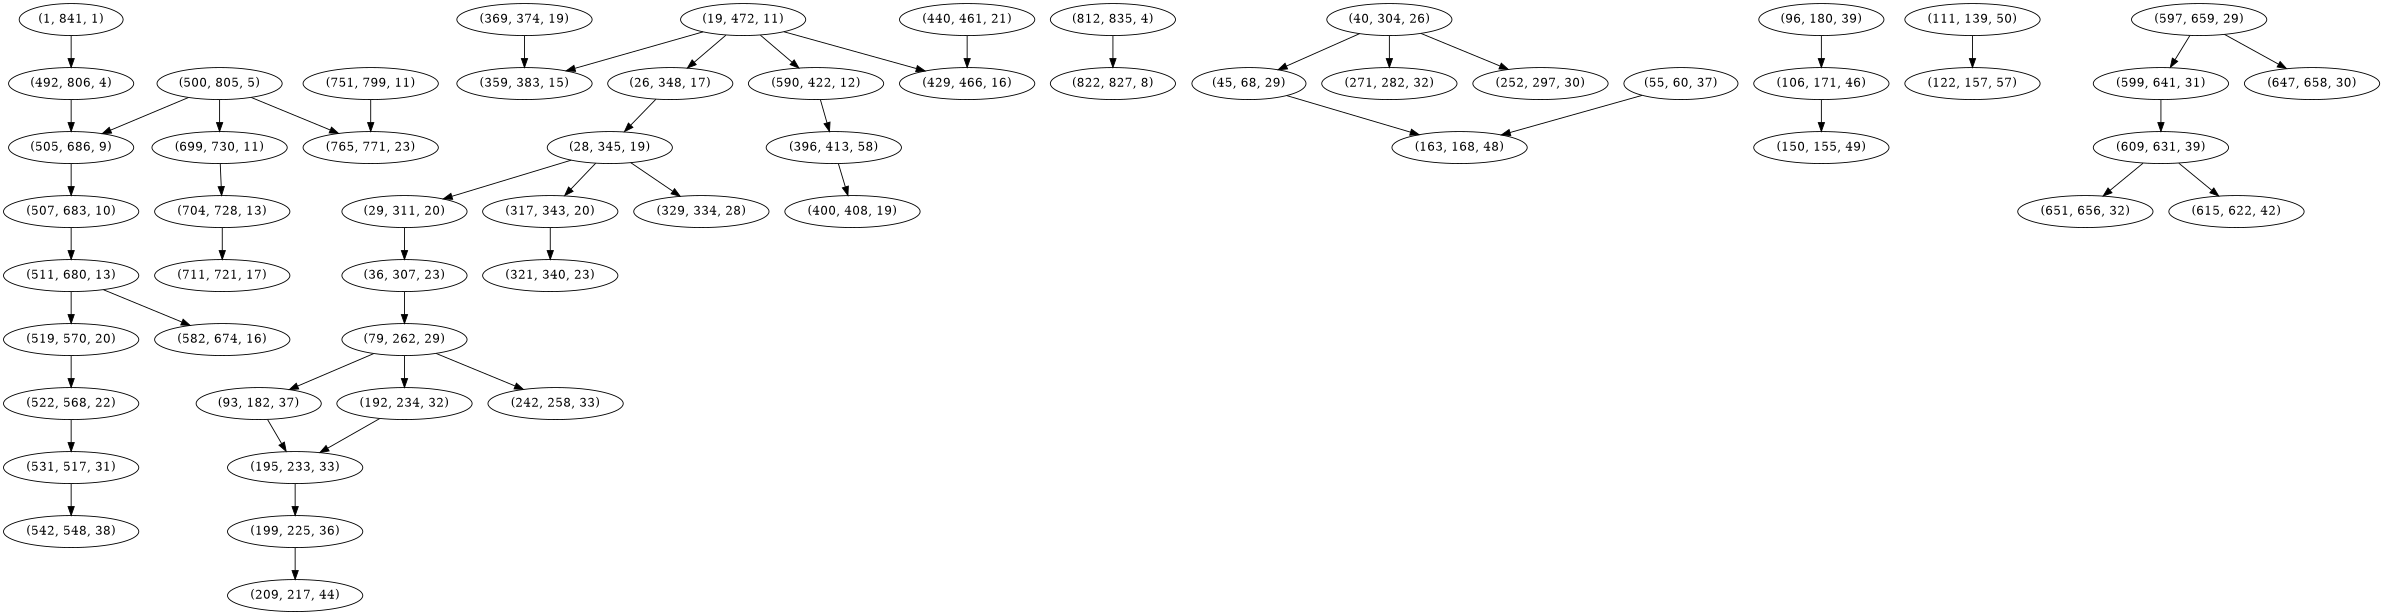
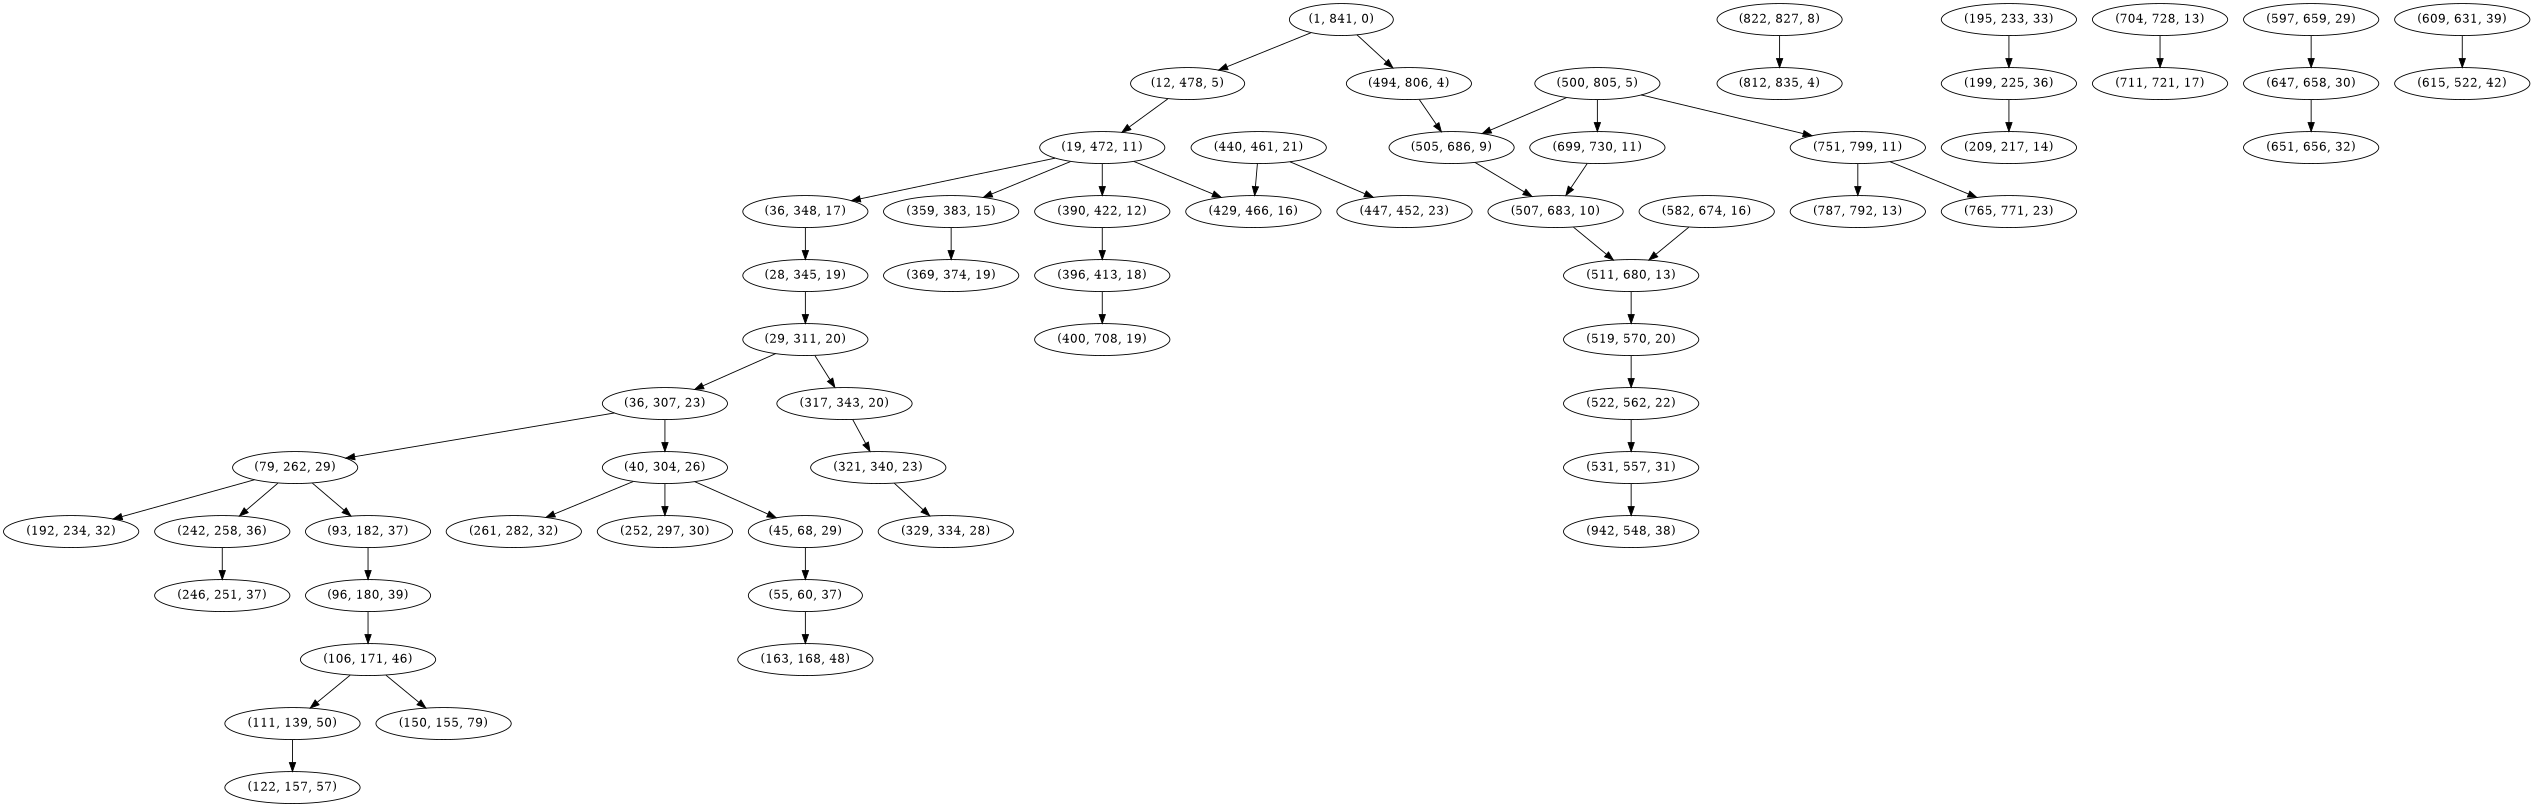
(71, 20) -> (1341, 20)
(524, 47) -> (951, 239)
(1113, 47) -> (1780, 47)
(71, 84) -> (1409, 84)
(670, 84) -> (805, 212)
(816, 84) -> (1102, 212)
none -> (1188, 84)
(1389, 84) -> (514, 532)
(2161, 84) -> none
(291, 114) -> (1722, 114)
(1349, 114) -> (805, 559)
(834, 148) -> (1102, 276)
(1821, 148) -> (444, 724)
(221, 175) -> (1579, 176)
(583, 176) -> (822, 368)
(652, 177) -> (909, 496)
(2127, 177) -> (2311, 111)
(852, 212) -> (1102, 340)
none -> (1404, 212)
none -> (1858, 212)
(2236, 212) -> (2462, 84)
(143, 306) -> (1672, 241)
(71, 404) -> (1631, 404)
(556, 404) -> (222, 532)
none -> (665, 431)
(275, 432) -> (368, 559)
(354, 433) -> none
(71, 468) -> (1631, 468)
(71, 532) -> (1631, 532)
none -> (222, 596)
(295, 596) -> (2009, 148)
none -> (334, 689)
